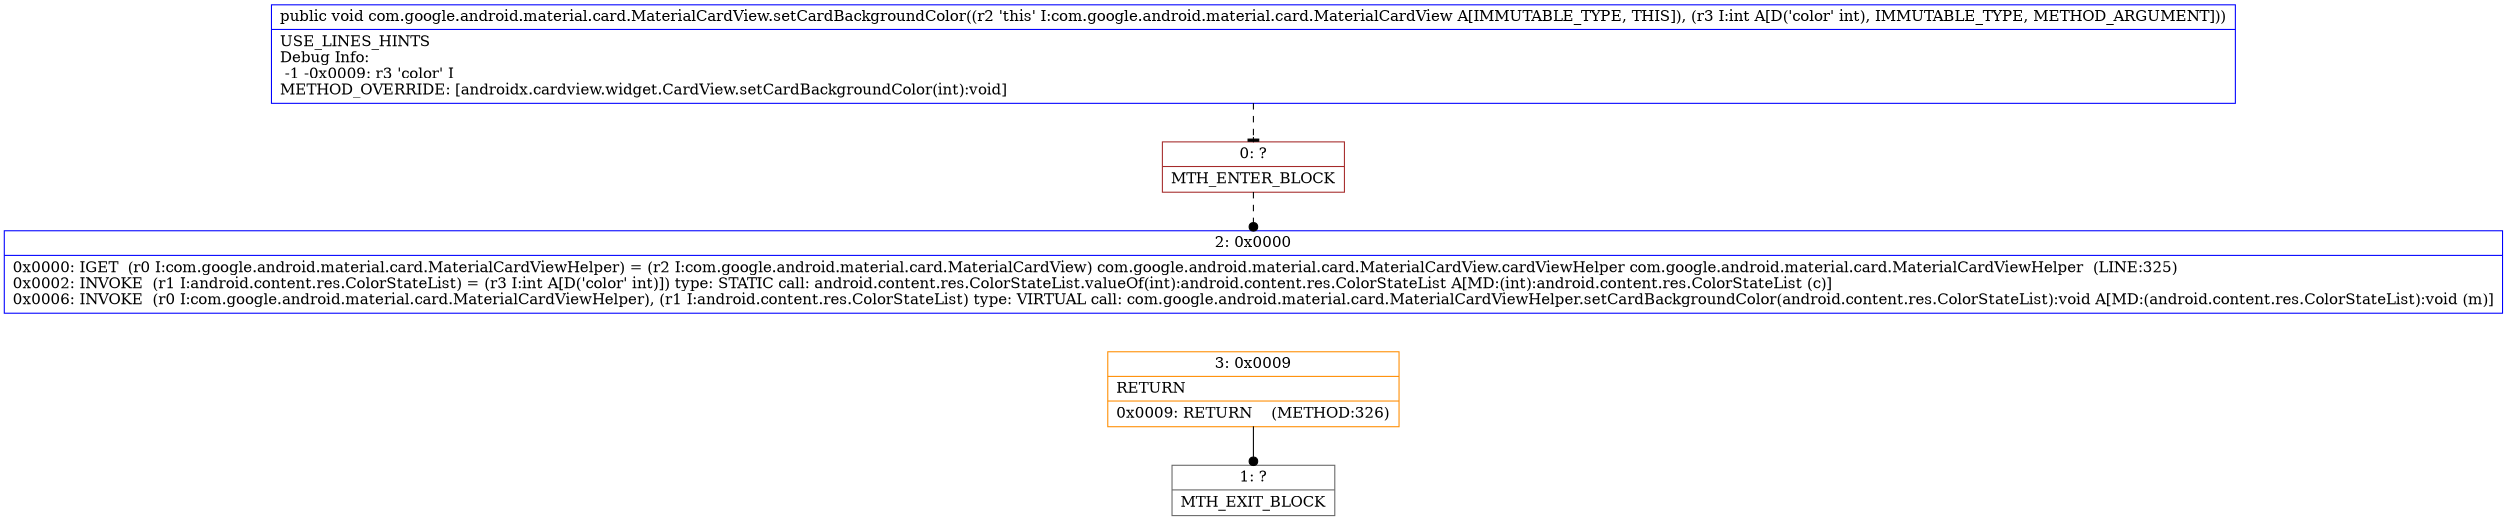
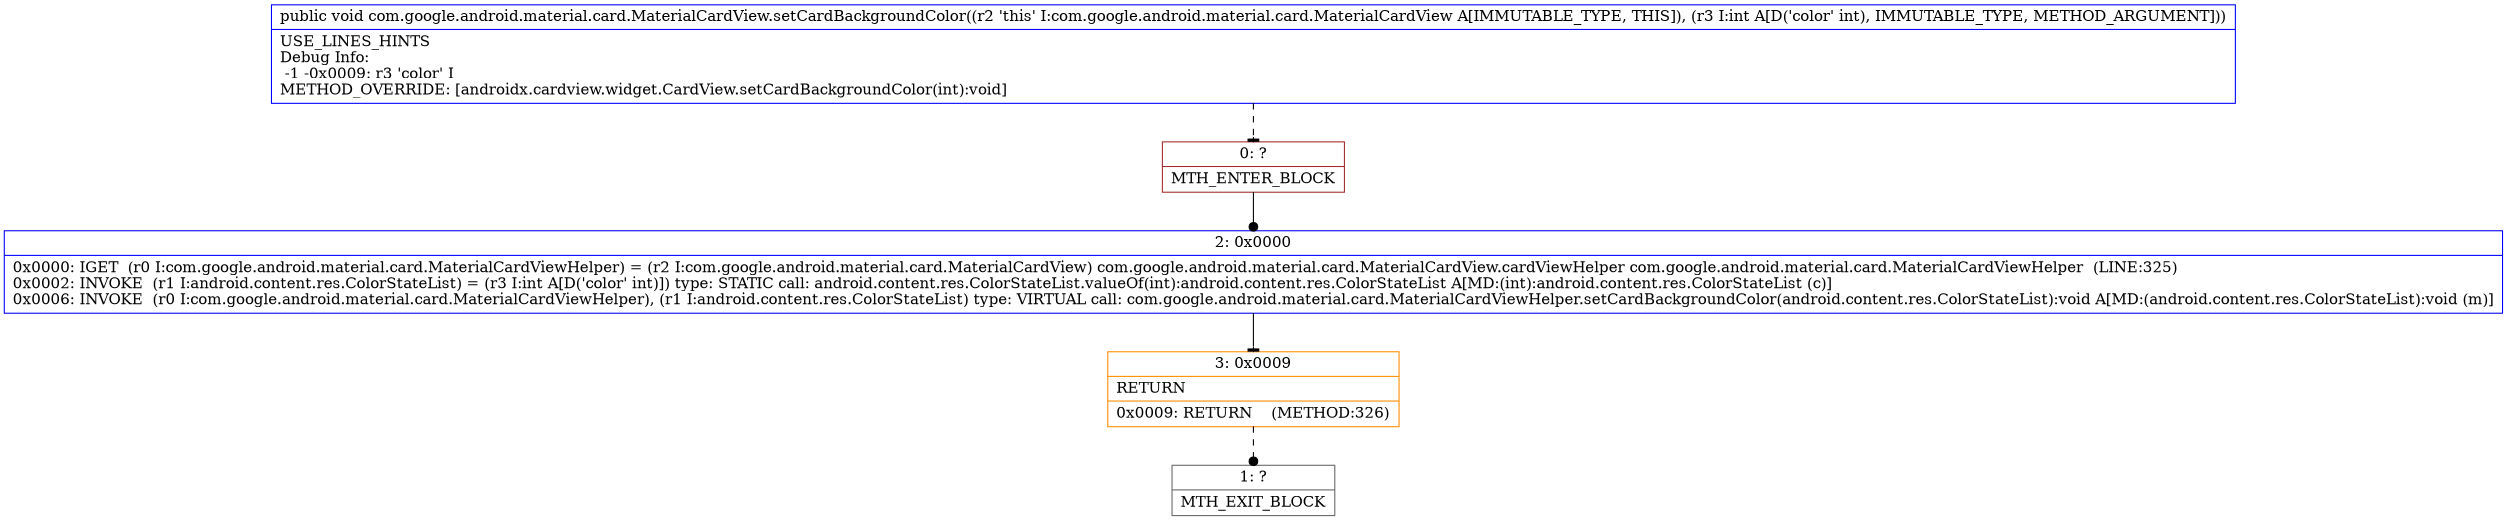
(1253, 207) -> (1253, 207)
none -> (1253, 330)
(1253, 442) -> (1253, 442)
